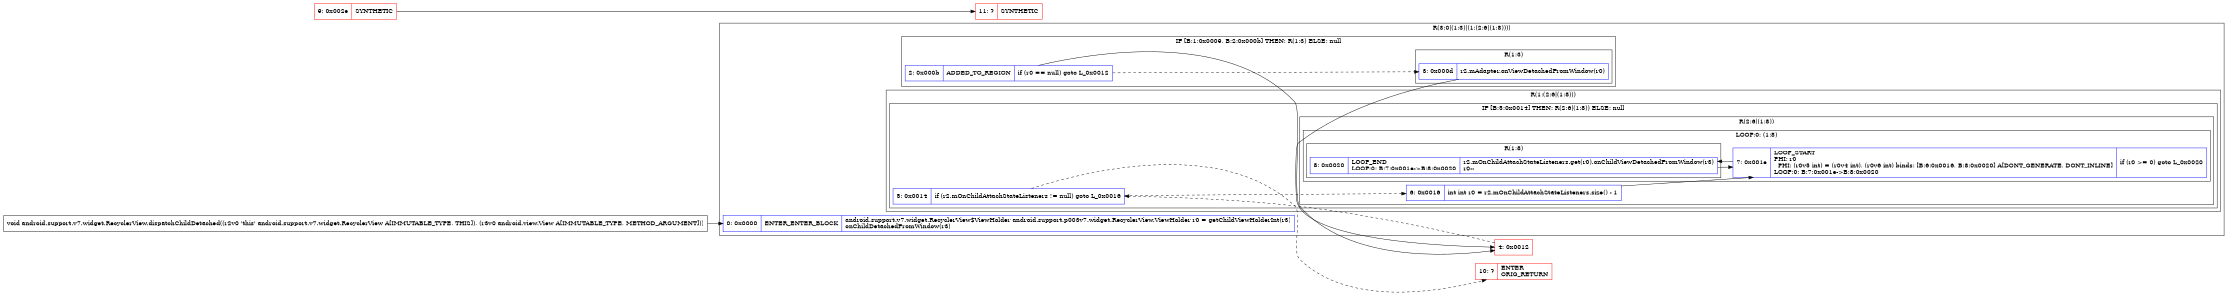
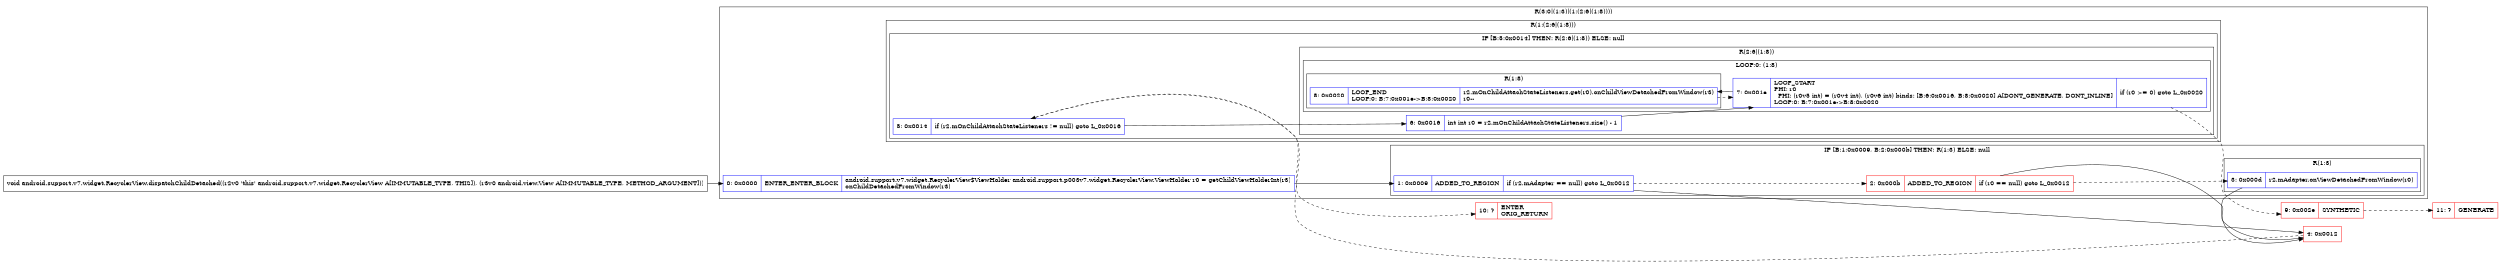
(684, 11) -> (2396, 210)
(1020, 11) -> (2476, 210)
(1009, 73) -> (1970, 184)
none -> (2223, 154)
(1723, 167) -> (1723, 97)
none -> (1514, 184)
(1263, 195) -> (1263, 125)
